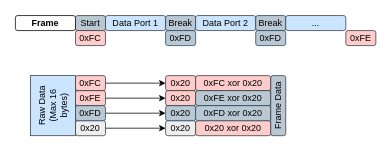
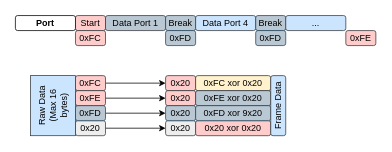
(45, 23) -> (45, 23)
(90, 23) -> (90, 23)
(135, 23) -> (135, 23)
(225, 23) -> (225, 23)
(233, 83) -> (233, 83)
(278, 105) -> (278, 105)
(233, 113) -> (233, 113)
